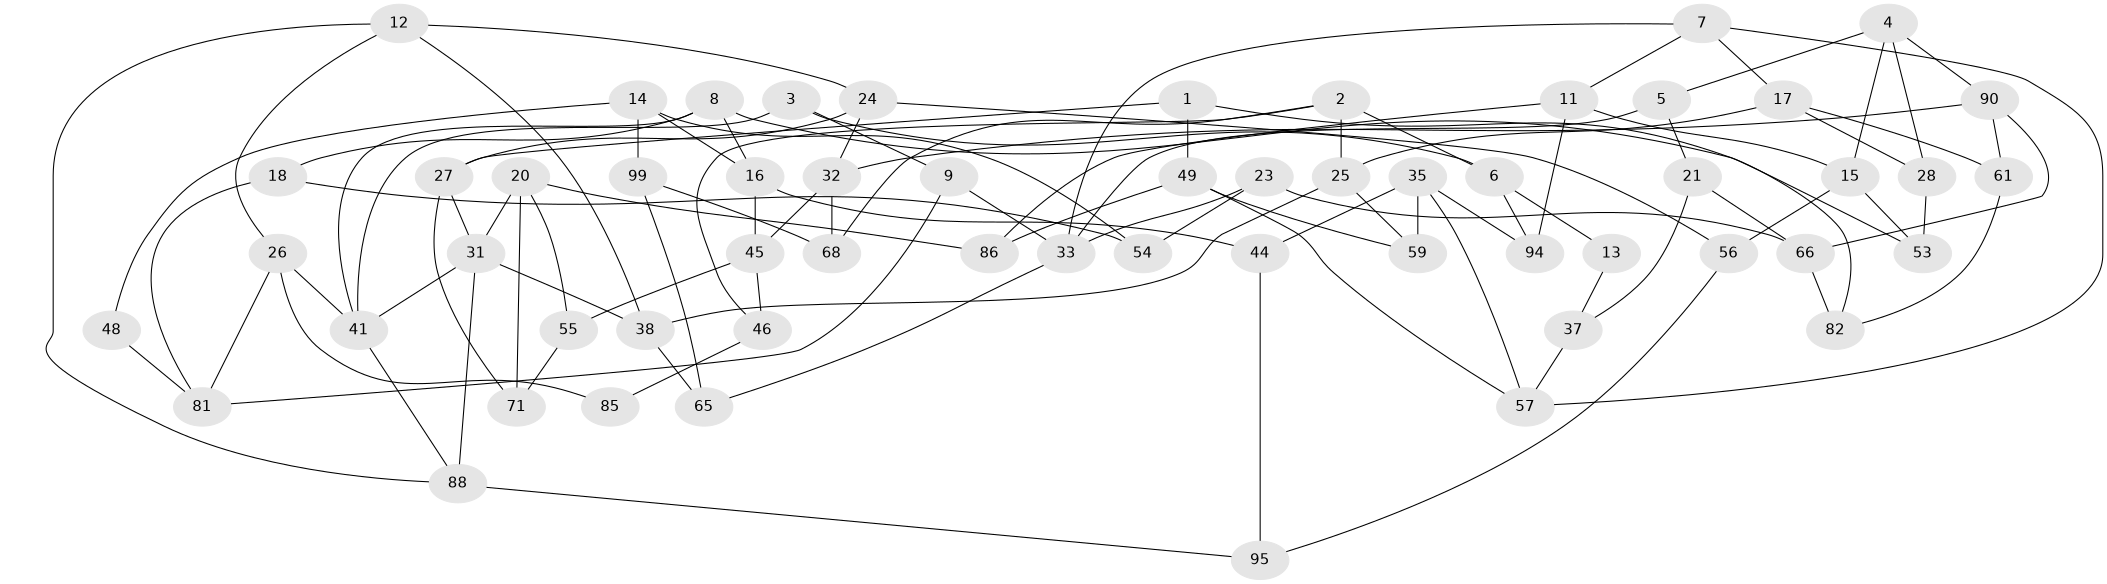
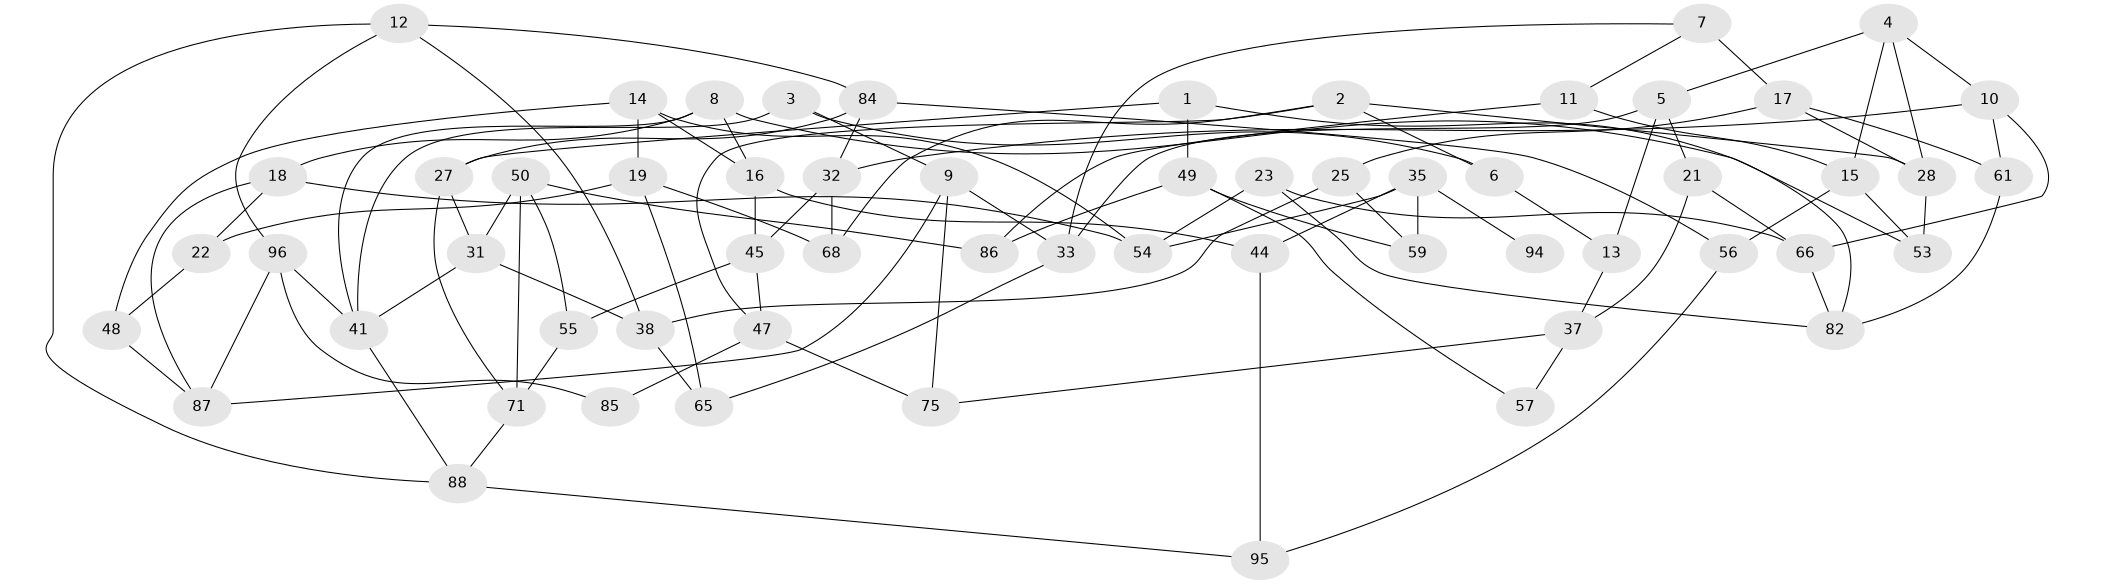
(868, 100) -> (868, 100)
(1990, 100) -> (1990, 100)
(1341, 144) -> (1504, 117)
(521, 177) -> (521, 177)
(638, 177) -> (638, 177)
(1552, 177) -> none
none -> (1637, 177)
(1511, 209) -> none
(1165, 215) -> (1529, 298)
none -> (201, 254)
(278, 254) -> (278, 254)
(1482, 288) -> (1260, 225)
(2085, 291) -> none
(763, 330) -> (763, 330)
(467, 369) -> (487, 445)
(202, 407) -> (202, 407)
none -> (931, 407)
